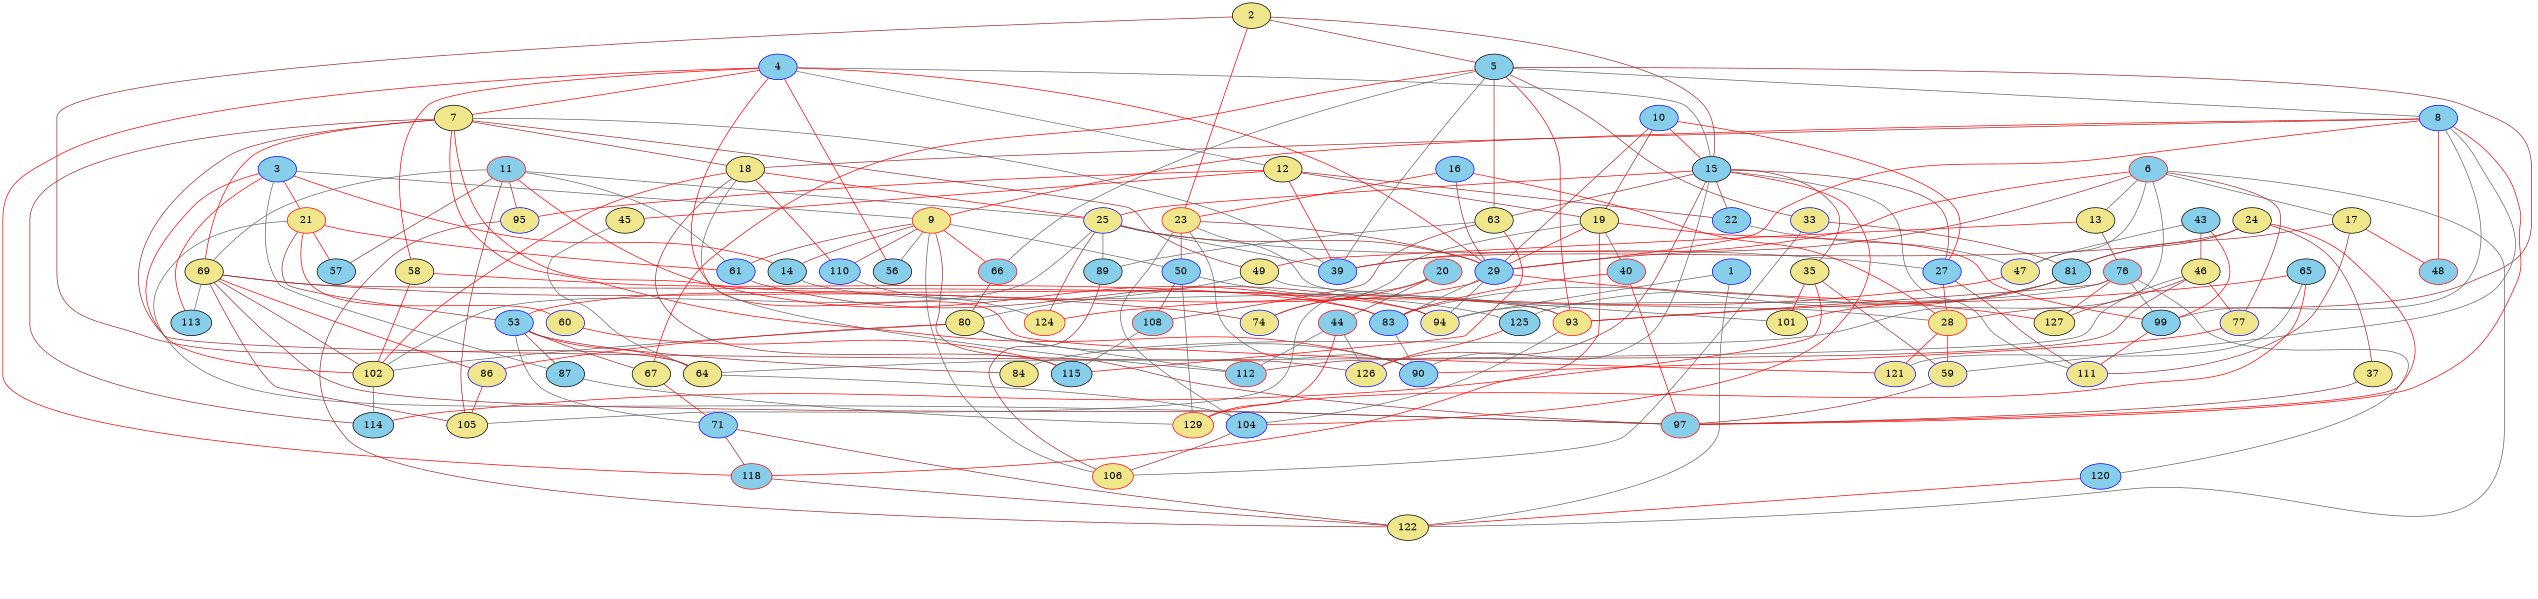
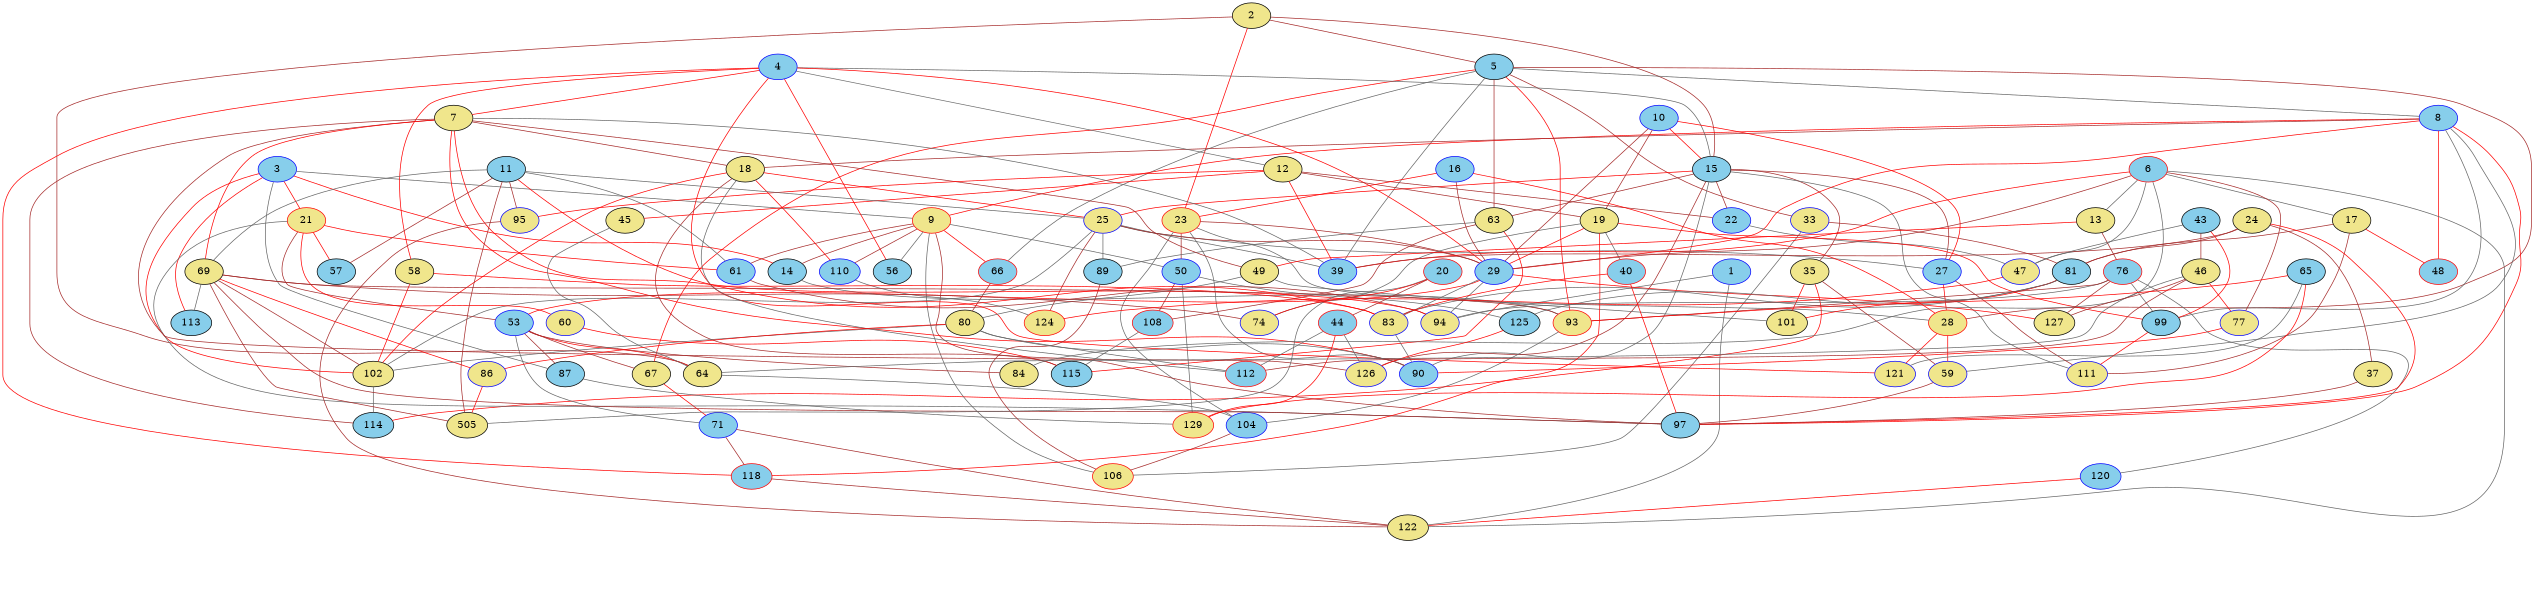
(506, 169) -> (506, 169)
(1389, 323) -> (1389, 323)
(1688, 389) -> none
(467, 425) -> (467, 425)
(1680, 425) -> (1680, 425)
